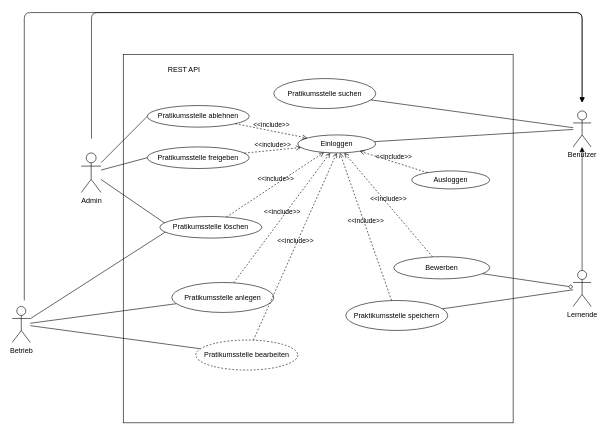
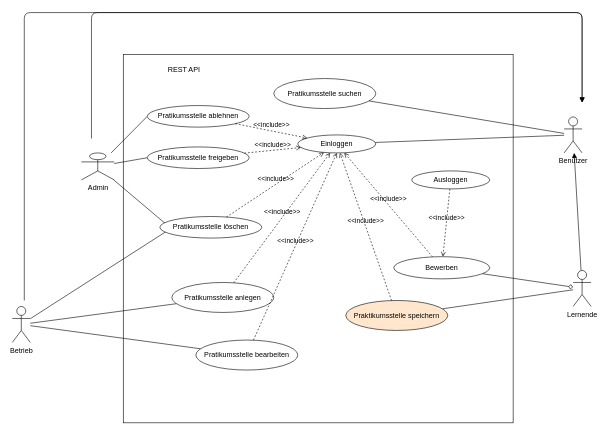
(582, 129) -> (573, 135)
(382, 158) -> (446, 223)
(91, 173) -> (98, 166)
(397, 315) -> (397, 315)
(247, 355) -> (247, 355)
